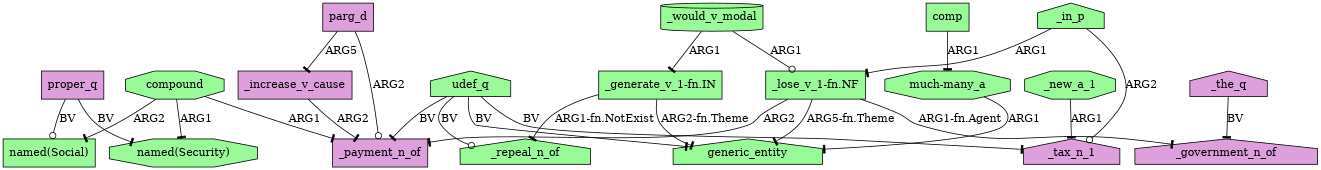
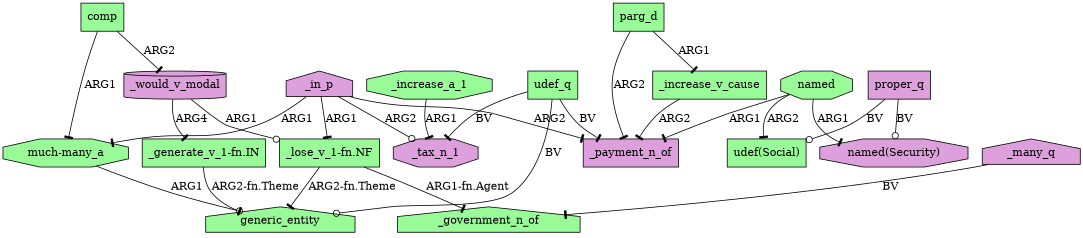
(348, 17) -> (639, 17)
(712, 17) -> (175, 85)
(1071, 17) -> (319, 85)
none -> (137, 50)
(341, 51) -> (694, 51)
(705, 51) -> (192, 119)
(370, 81) -> (612, 82)
(175, 85) -> (817, 85)
(295, 85) -> (710, 85)
(471, 85) -> (553, 85)
(1070, 85) -> (429, 85)
(1229, 85) -> (1031, 153)
(851, 119) -> (352, 187)
(99, 126) -> (897, 116)
(529, 131) -> (479, 203)
none -> (215, 135)
(523, 137) -> (466, 109)
(943, 140) -> (165, 191)
(49, 153) -> (767, 153)
(183, 153) -> (894, 153)
(525, 153) -> none
(1072, 153) -> (436, 153)
(1226, 153) -> (489, 221)
